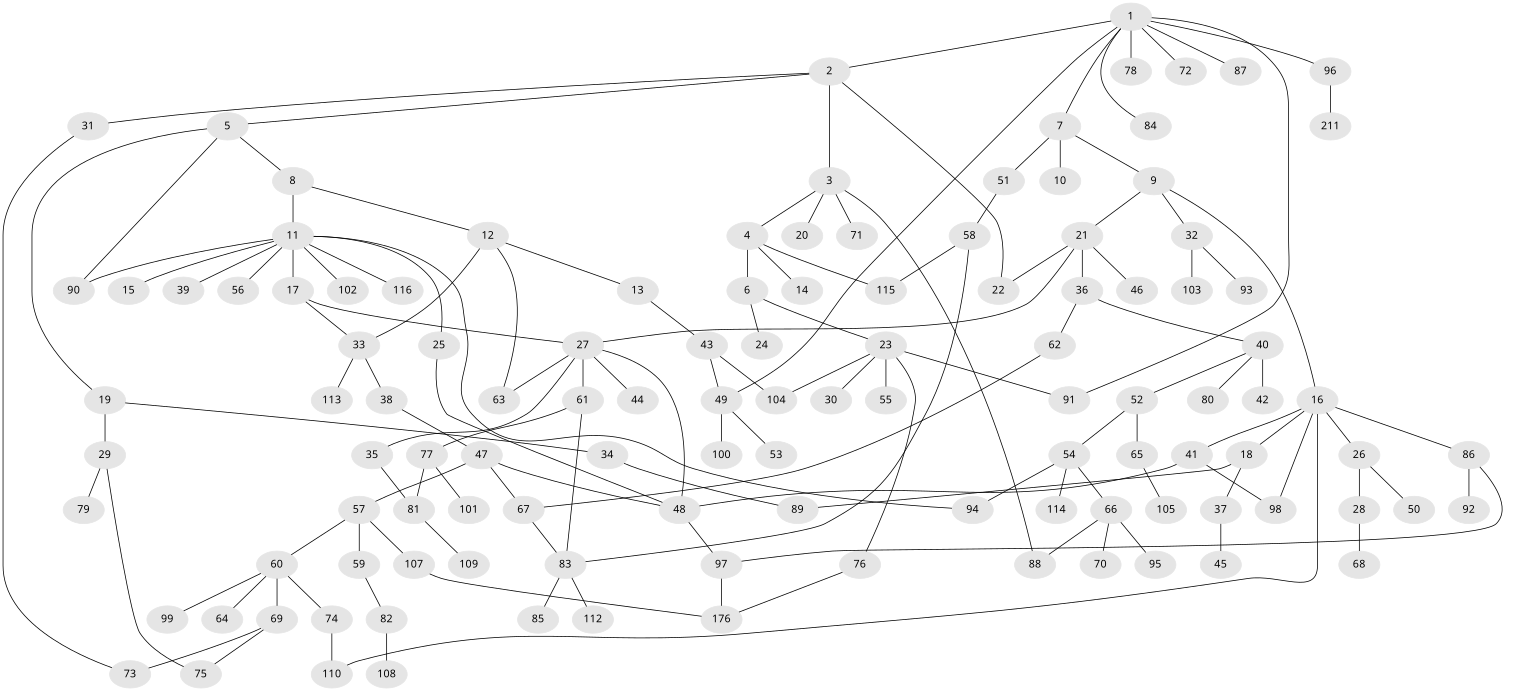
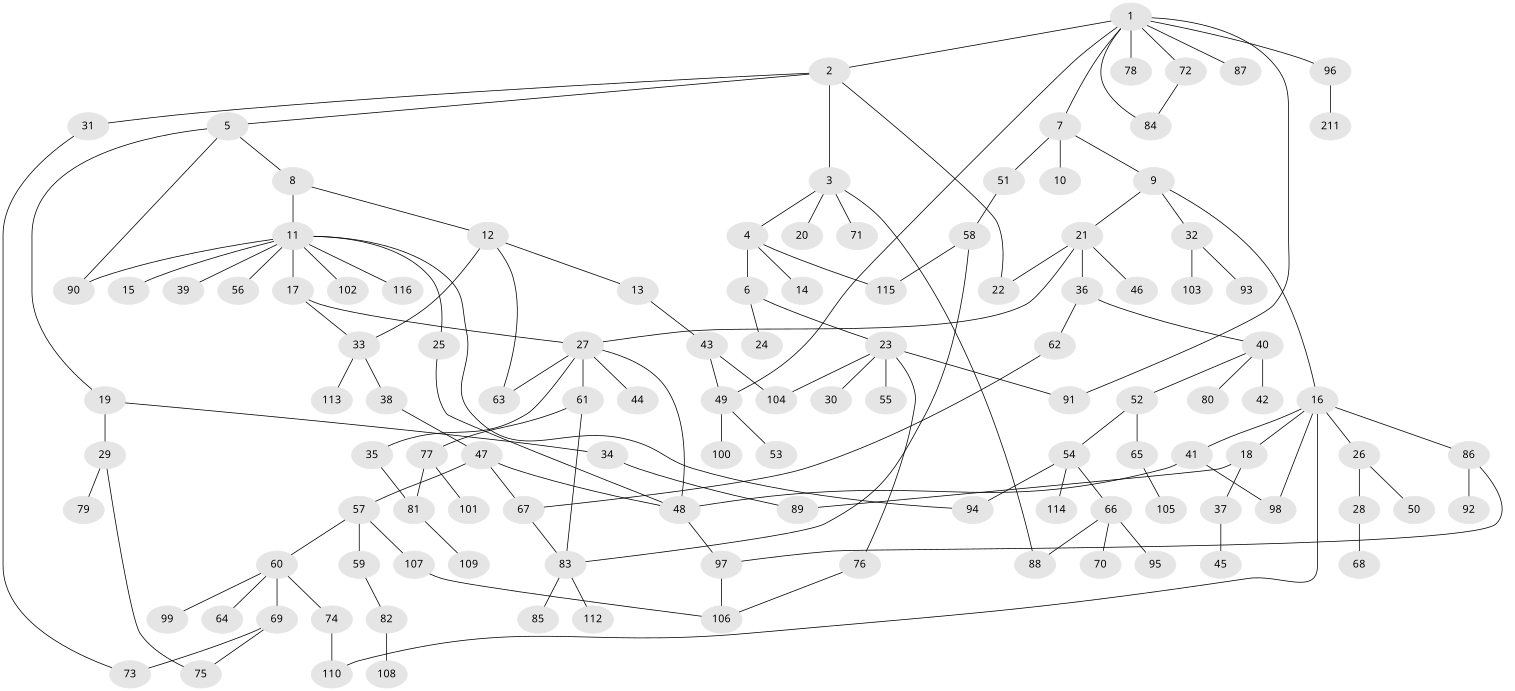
none -> (1168, 99)
(722, 620) -> (722, 620)
